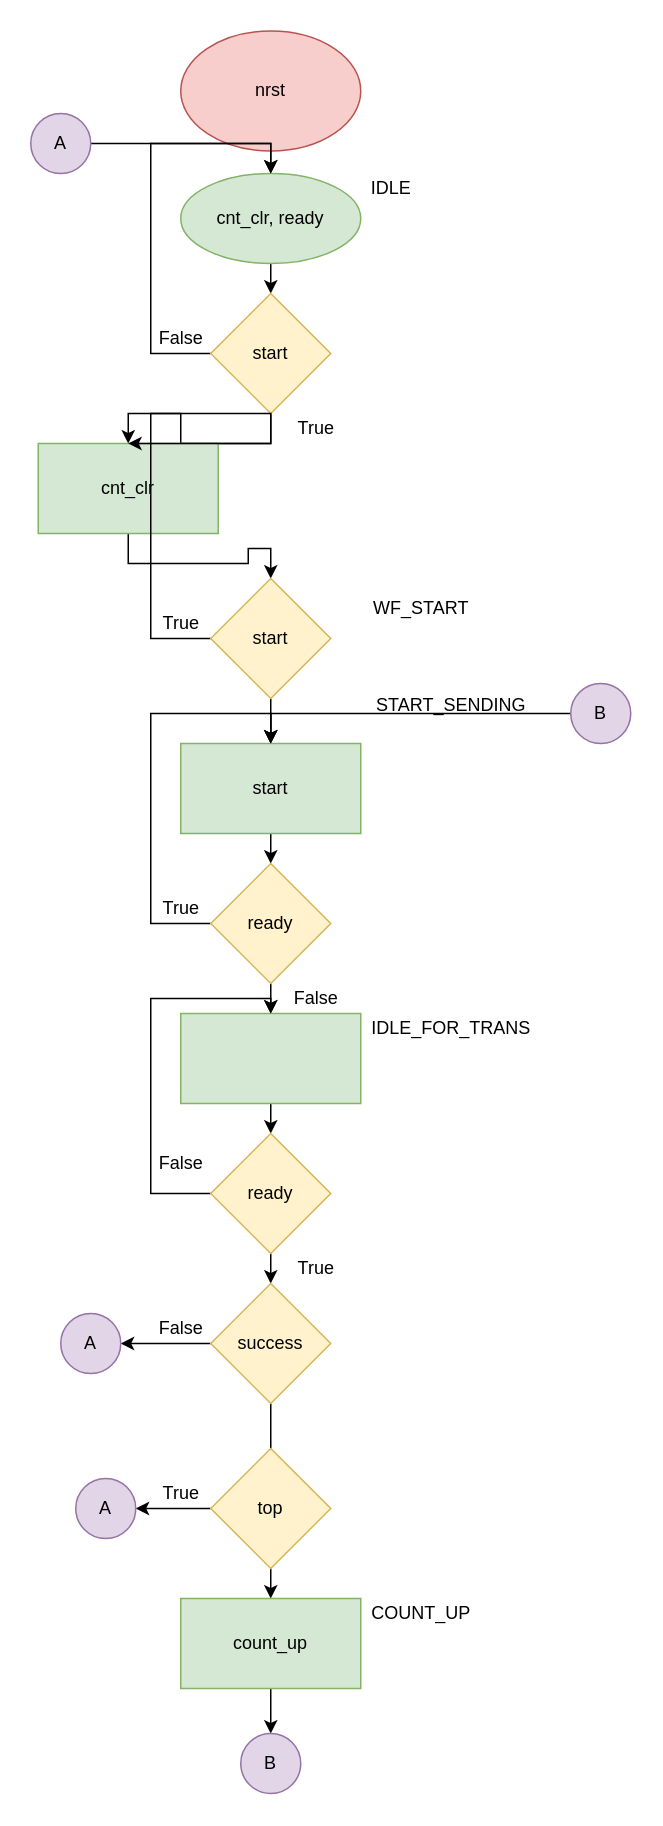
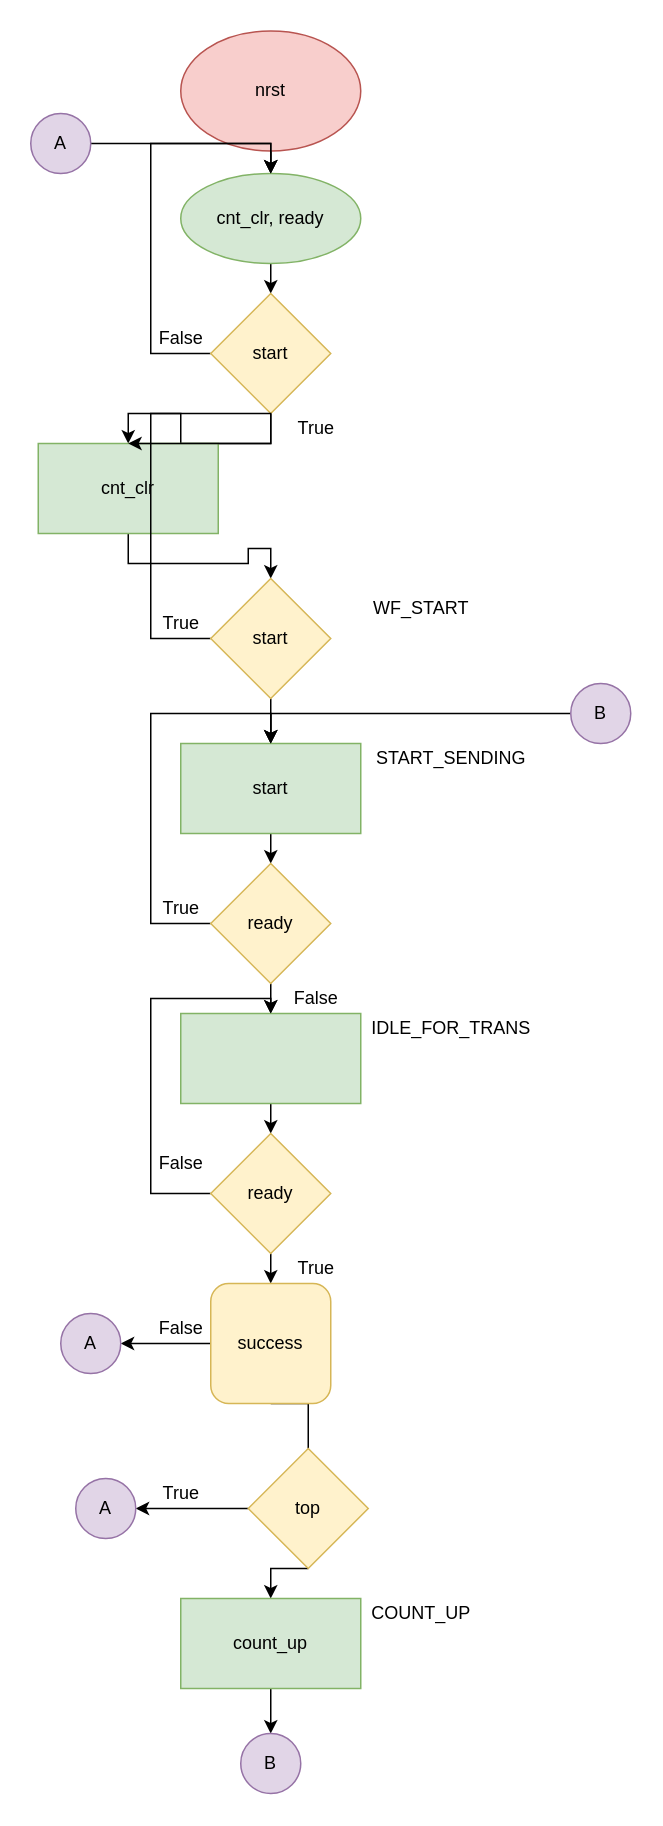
none -> (271, 164)
(391, 188) -> none
(451, 706) -> (451, 758)
(271, 1343) -> (271, 1343)
(271, 1508) -> (308, 1508)
